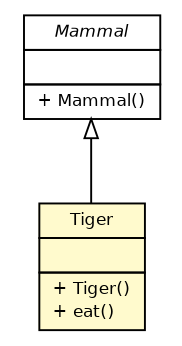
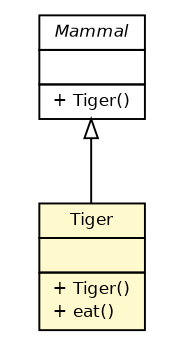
(92, 101) -> (92, 101)
